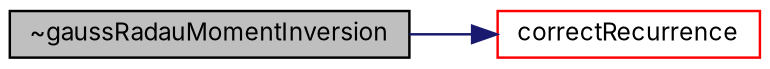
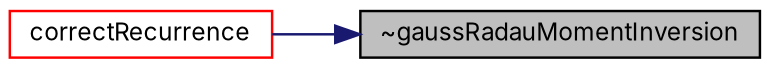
(440, 34) -> (303, 34)
